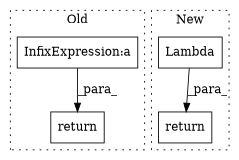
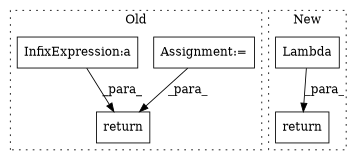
none -> (204, 53)
